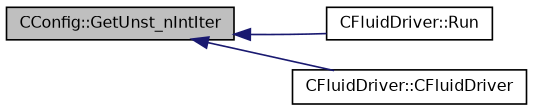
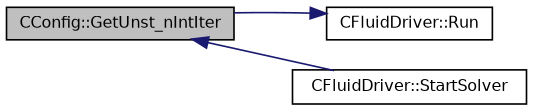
(289, 34) -> (272, 13)
(410, 87) -> (410, 87)
